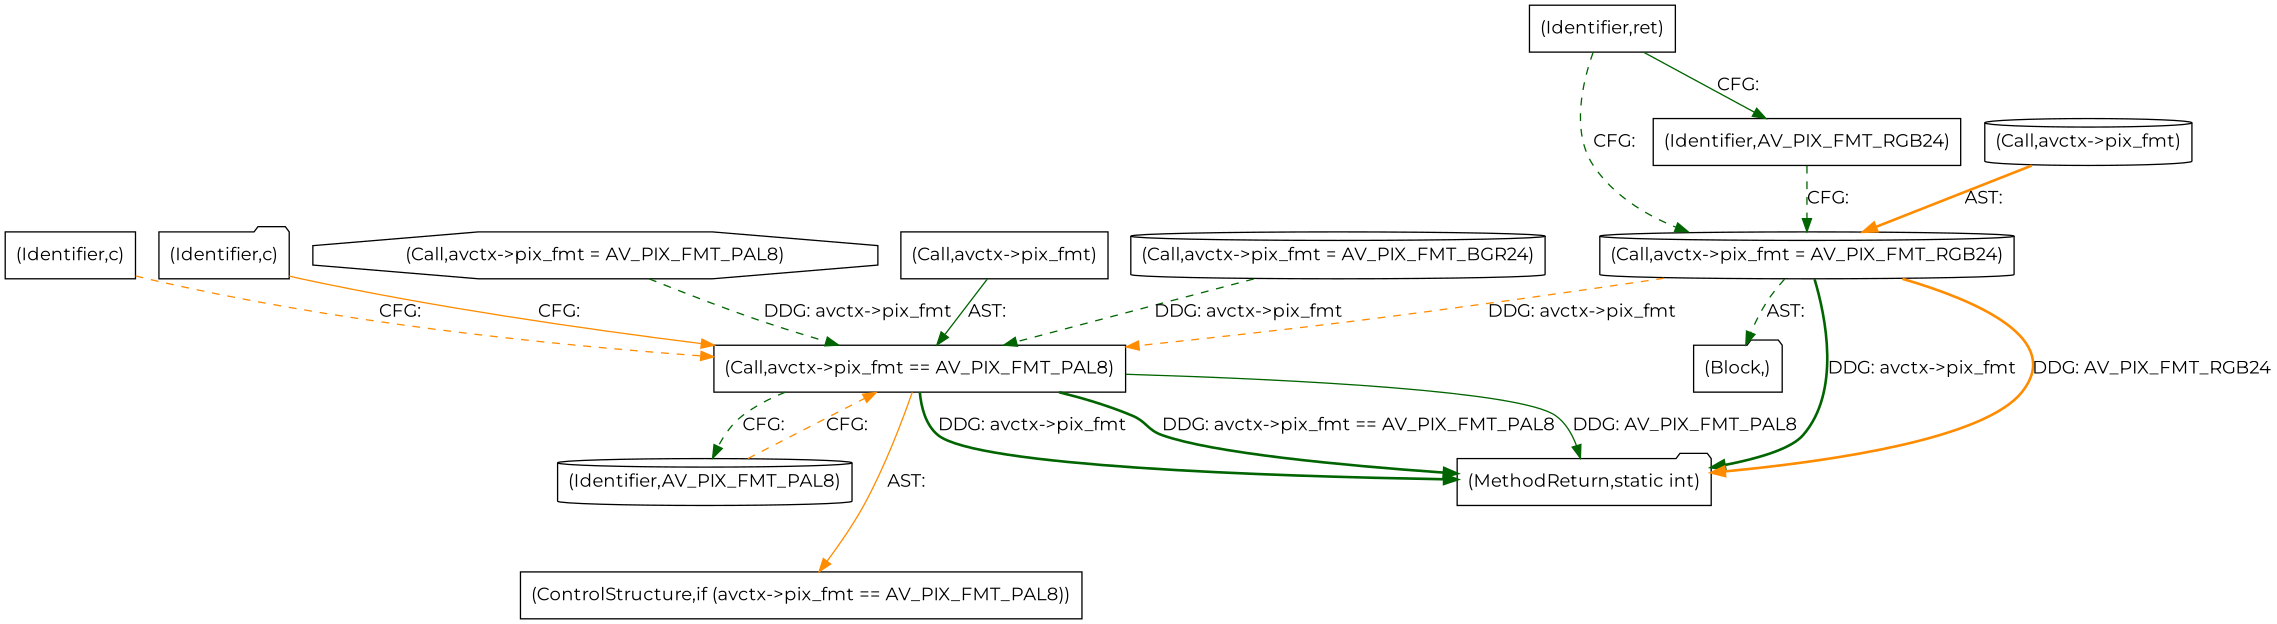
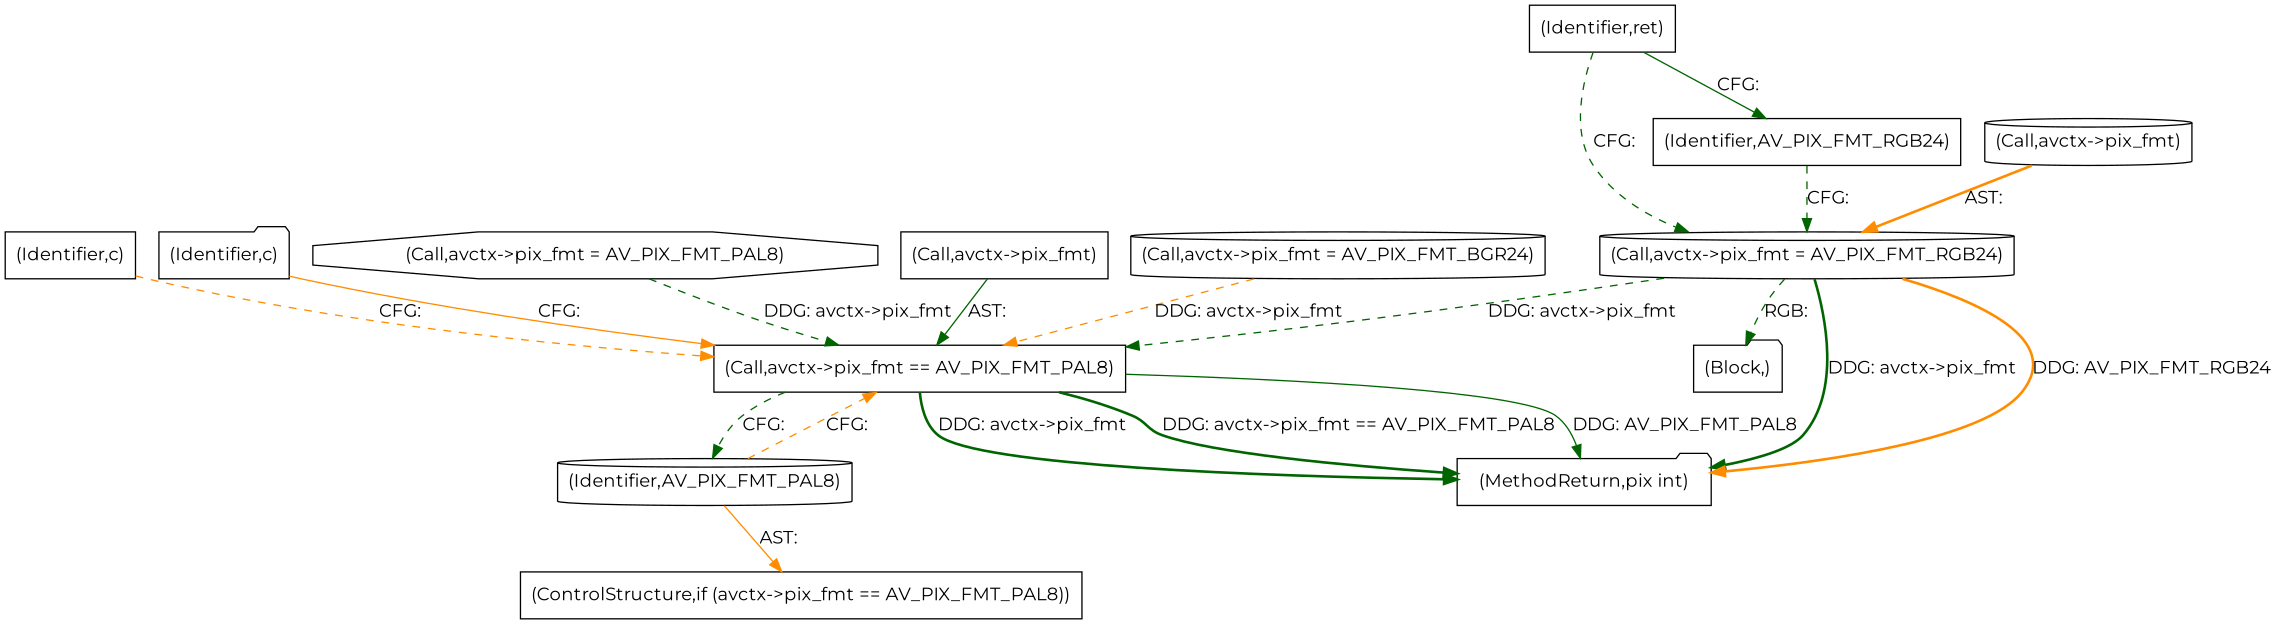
(1135, 310) -> (1135, 310)
(1789, 312) -> (1789, 312)
(1402, 315) -> (1402, 315)
(877, 480) -> (749, 534)
(1584, 482) -> (1584, 482)
